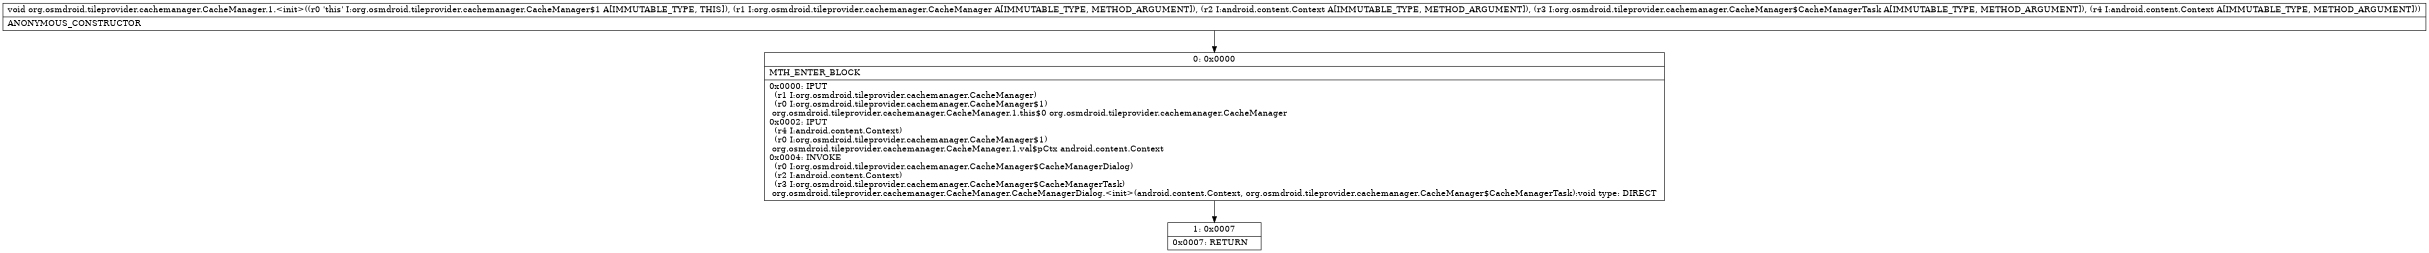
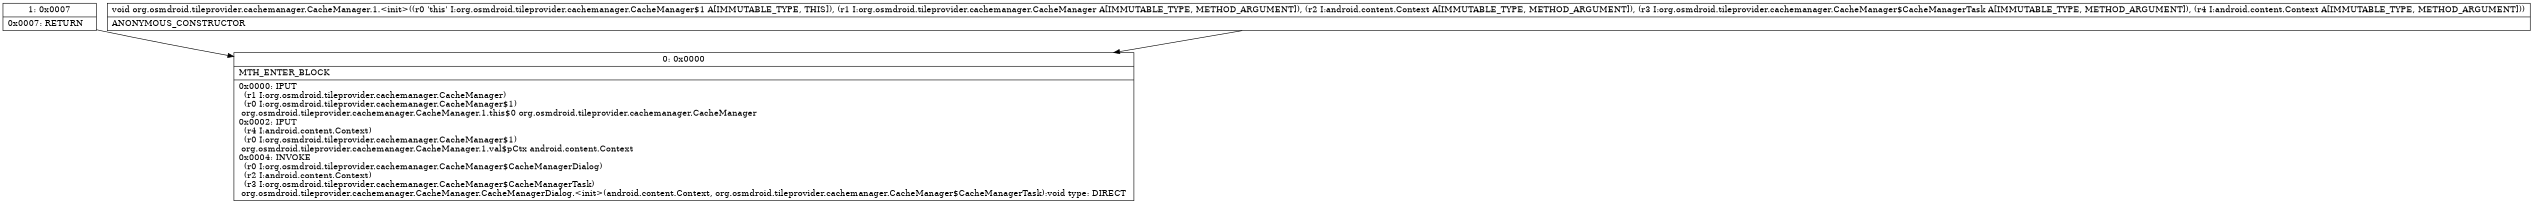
(1214, 209) -> (162, 43)
